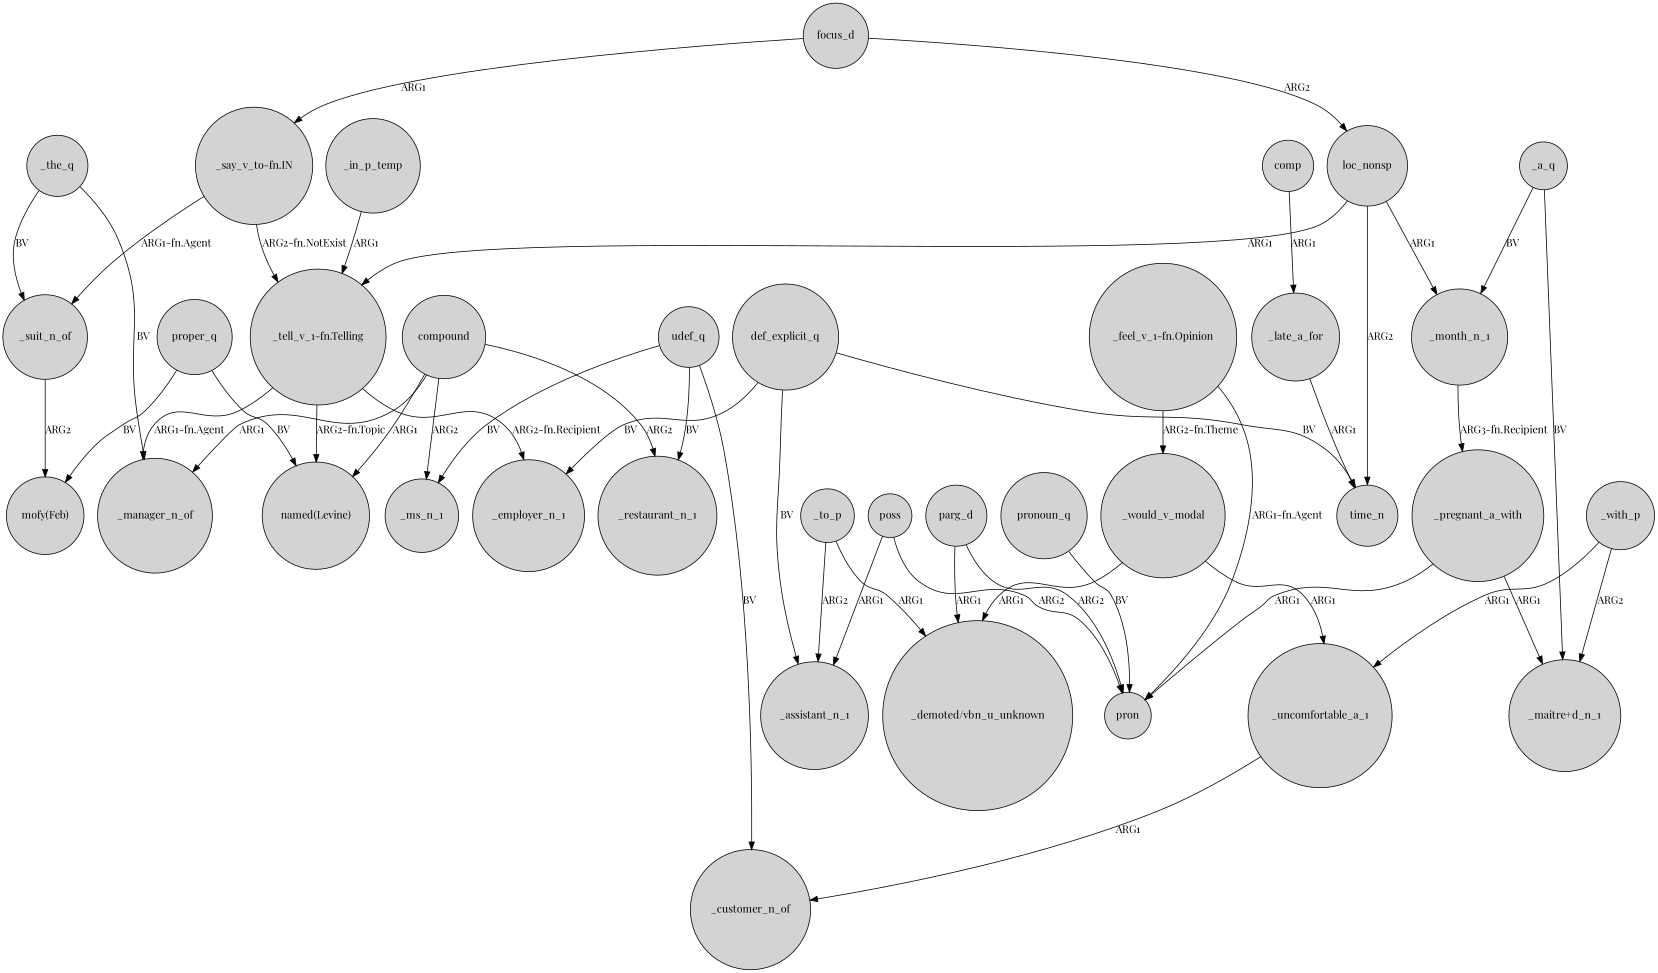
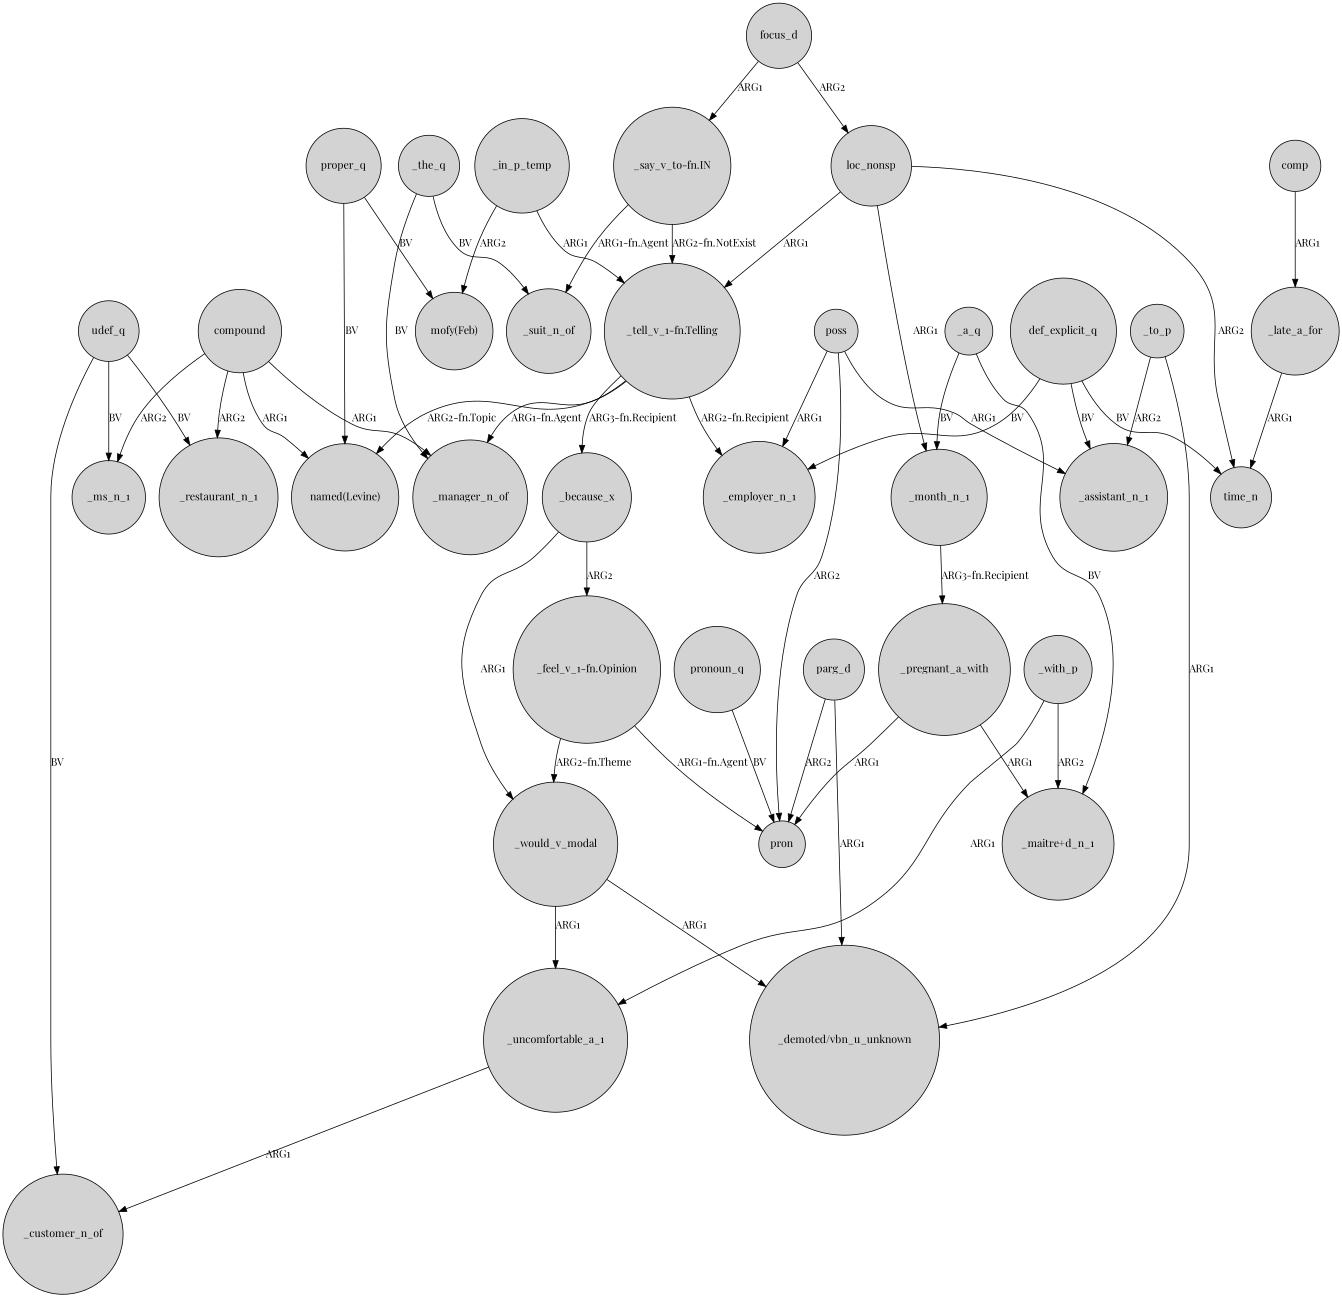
none -> (807, 395)
(45, 424) -> (477, 245)
none -> (587, 497)
